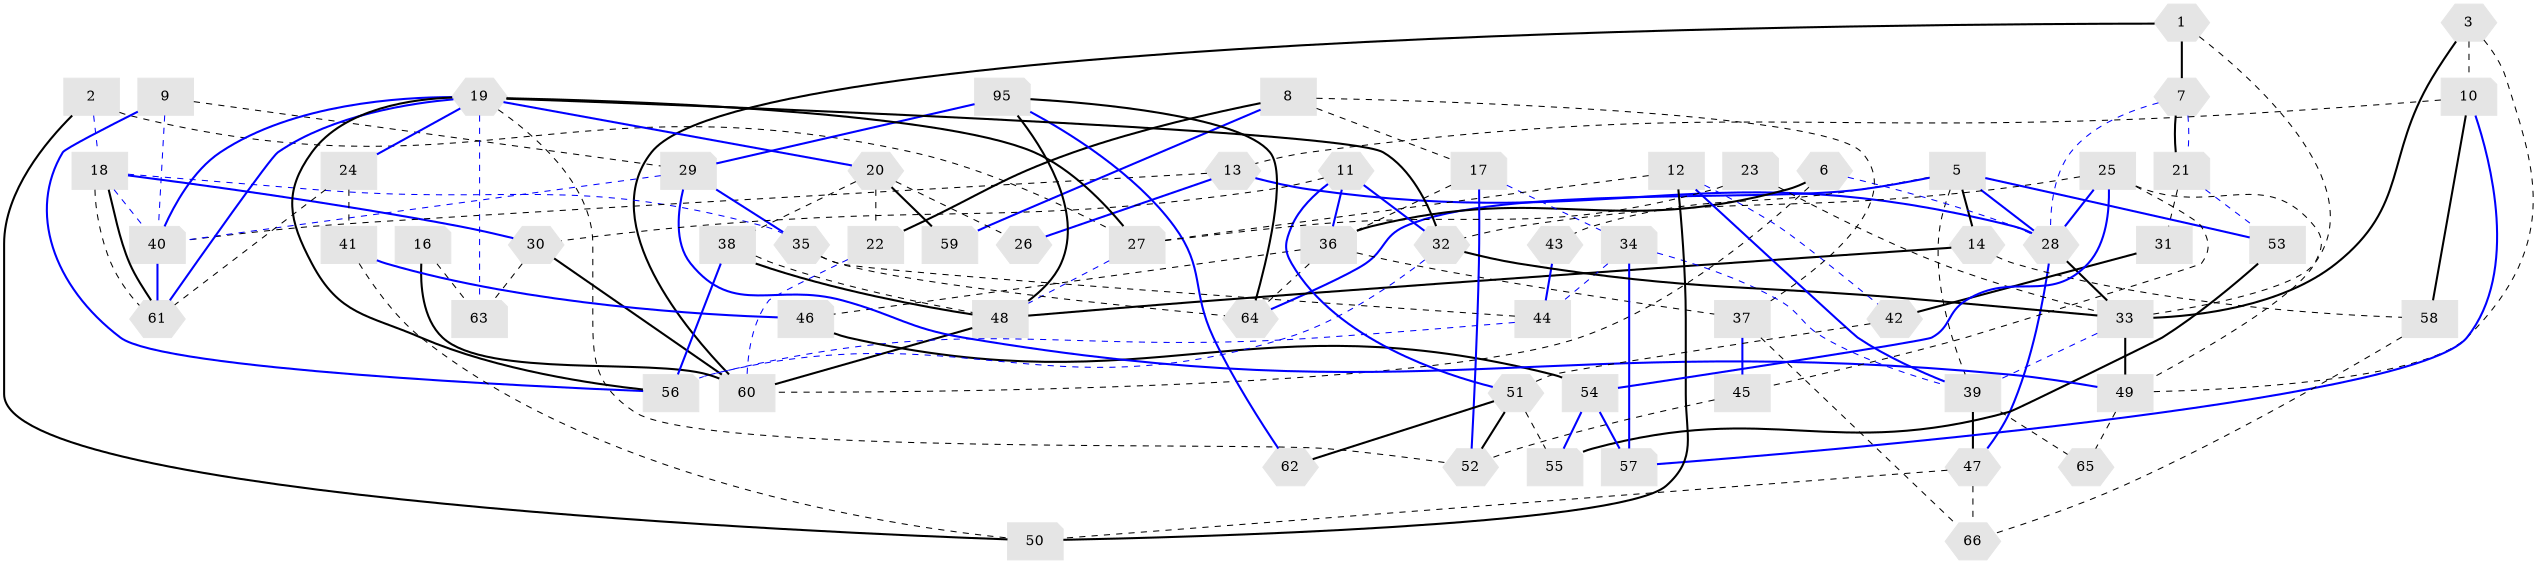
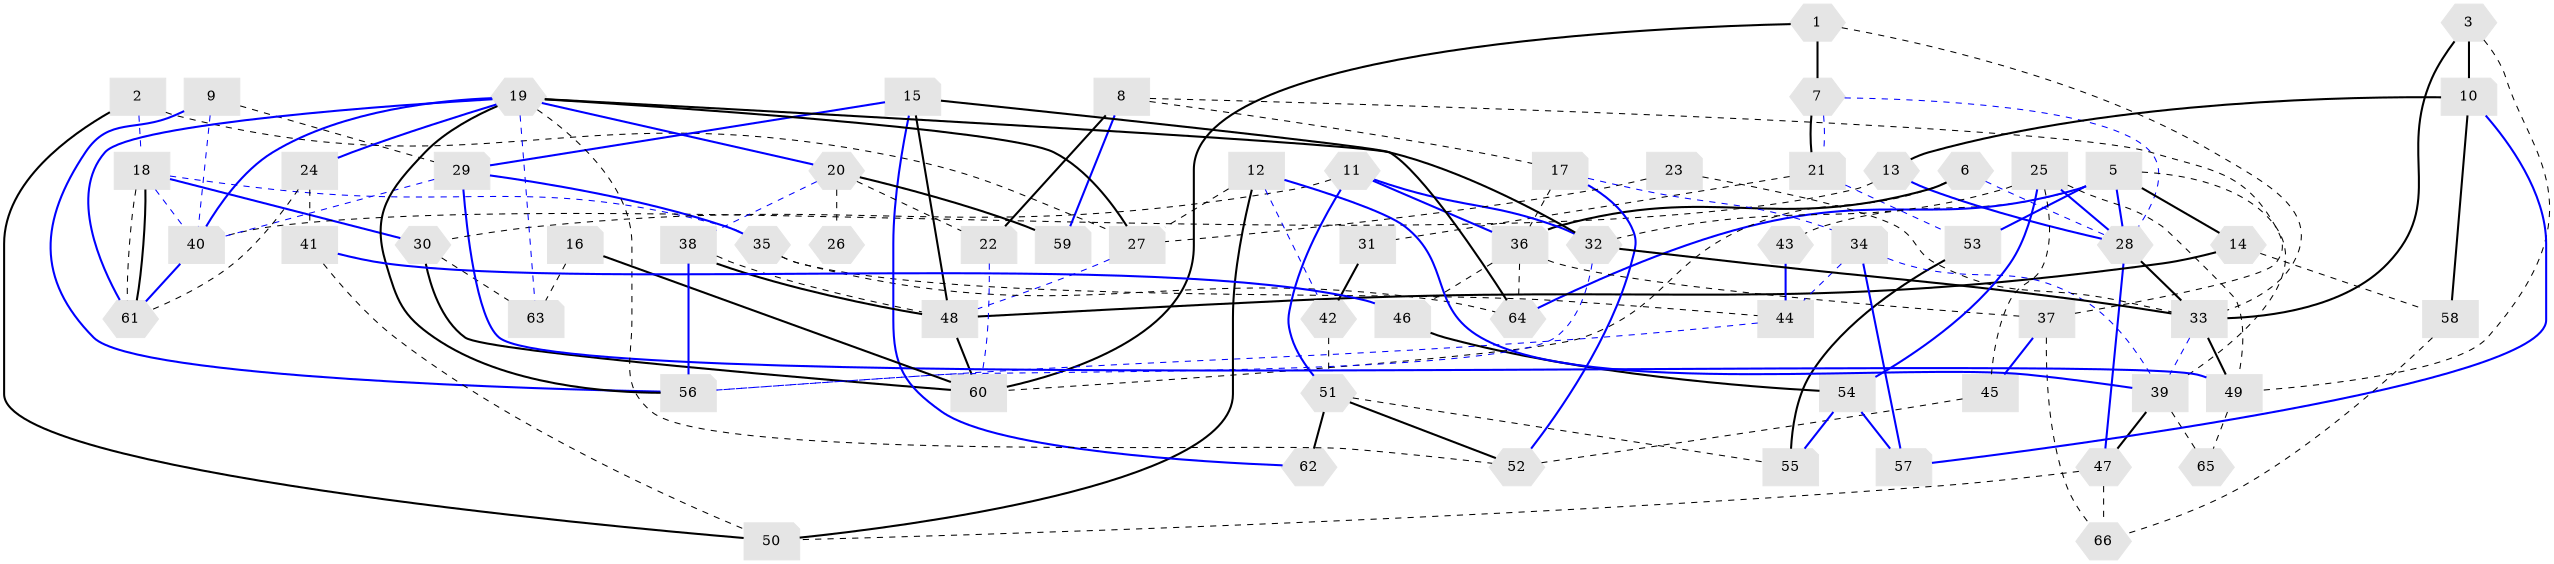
(2469, 60) -> (2469, 60)
(1002, 97) -> (913, 97)
(1847, 123) -> (2173, 110)
(806, 206) -> (767, 206)
(1104, 216) -> none
